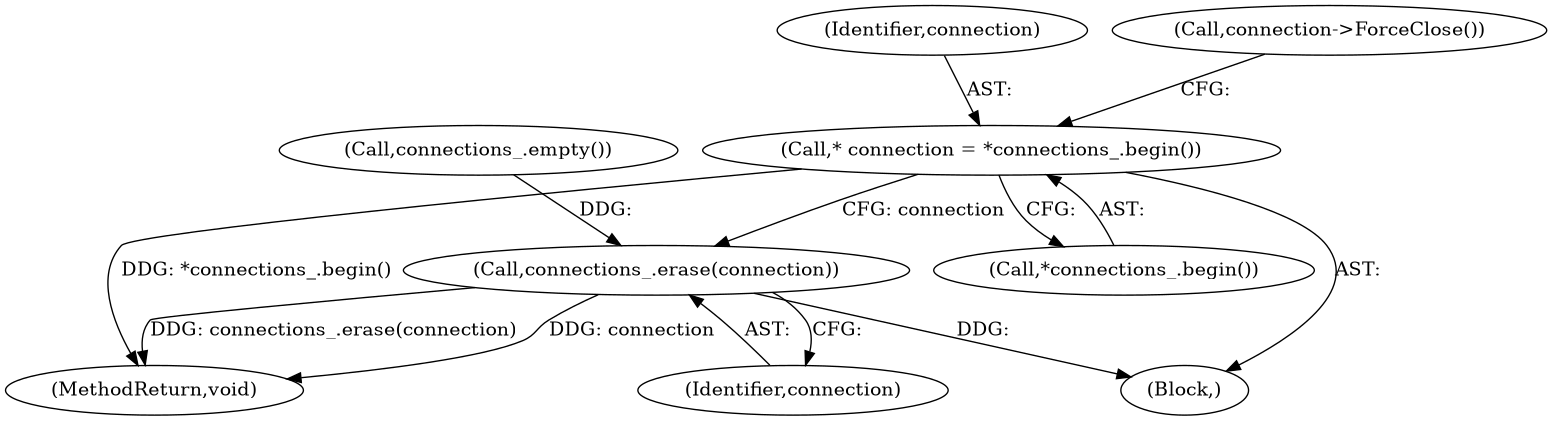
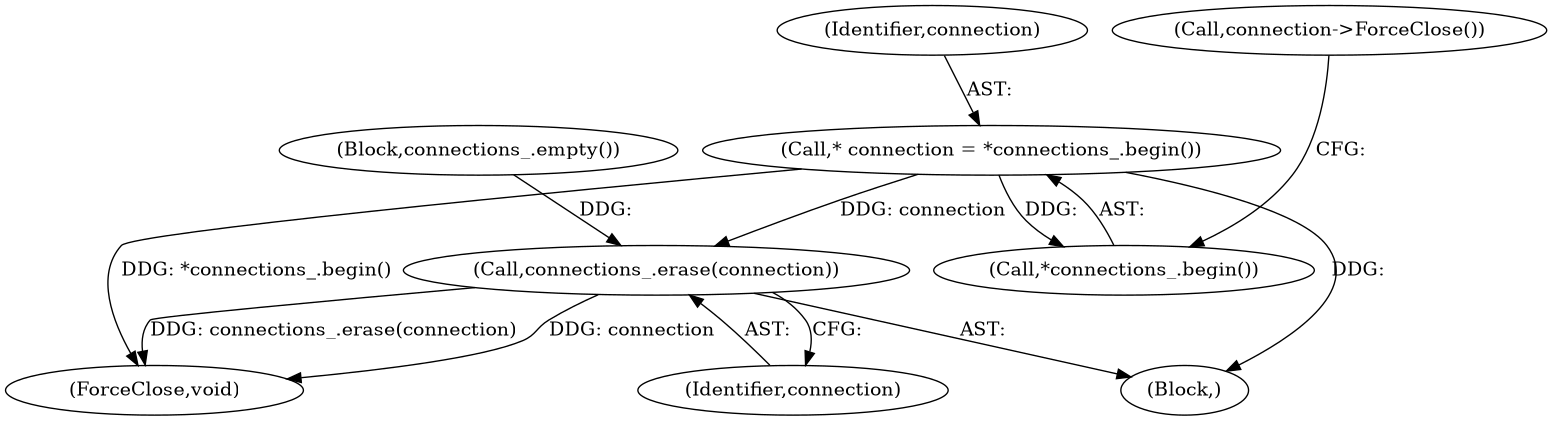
(1168, 88) -> (1296, 169)
(479, 150) -> (479, 150)
(923, 210) -> (923, 210)
(1054, 210) -> (1054, 210)
(1361, 270) -> (1361, 270)
(986, 330) -> (986, 330)
(154, 390) -> (154, 390)
